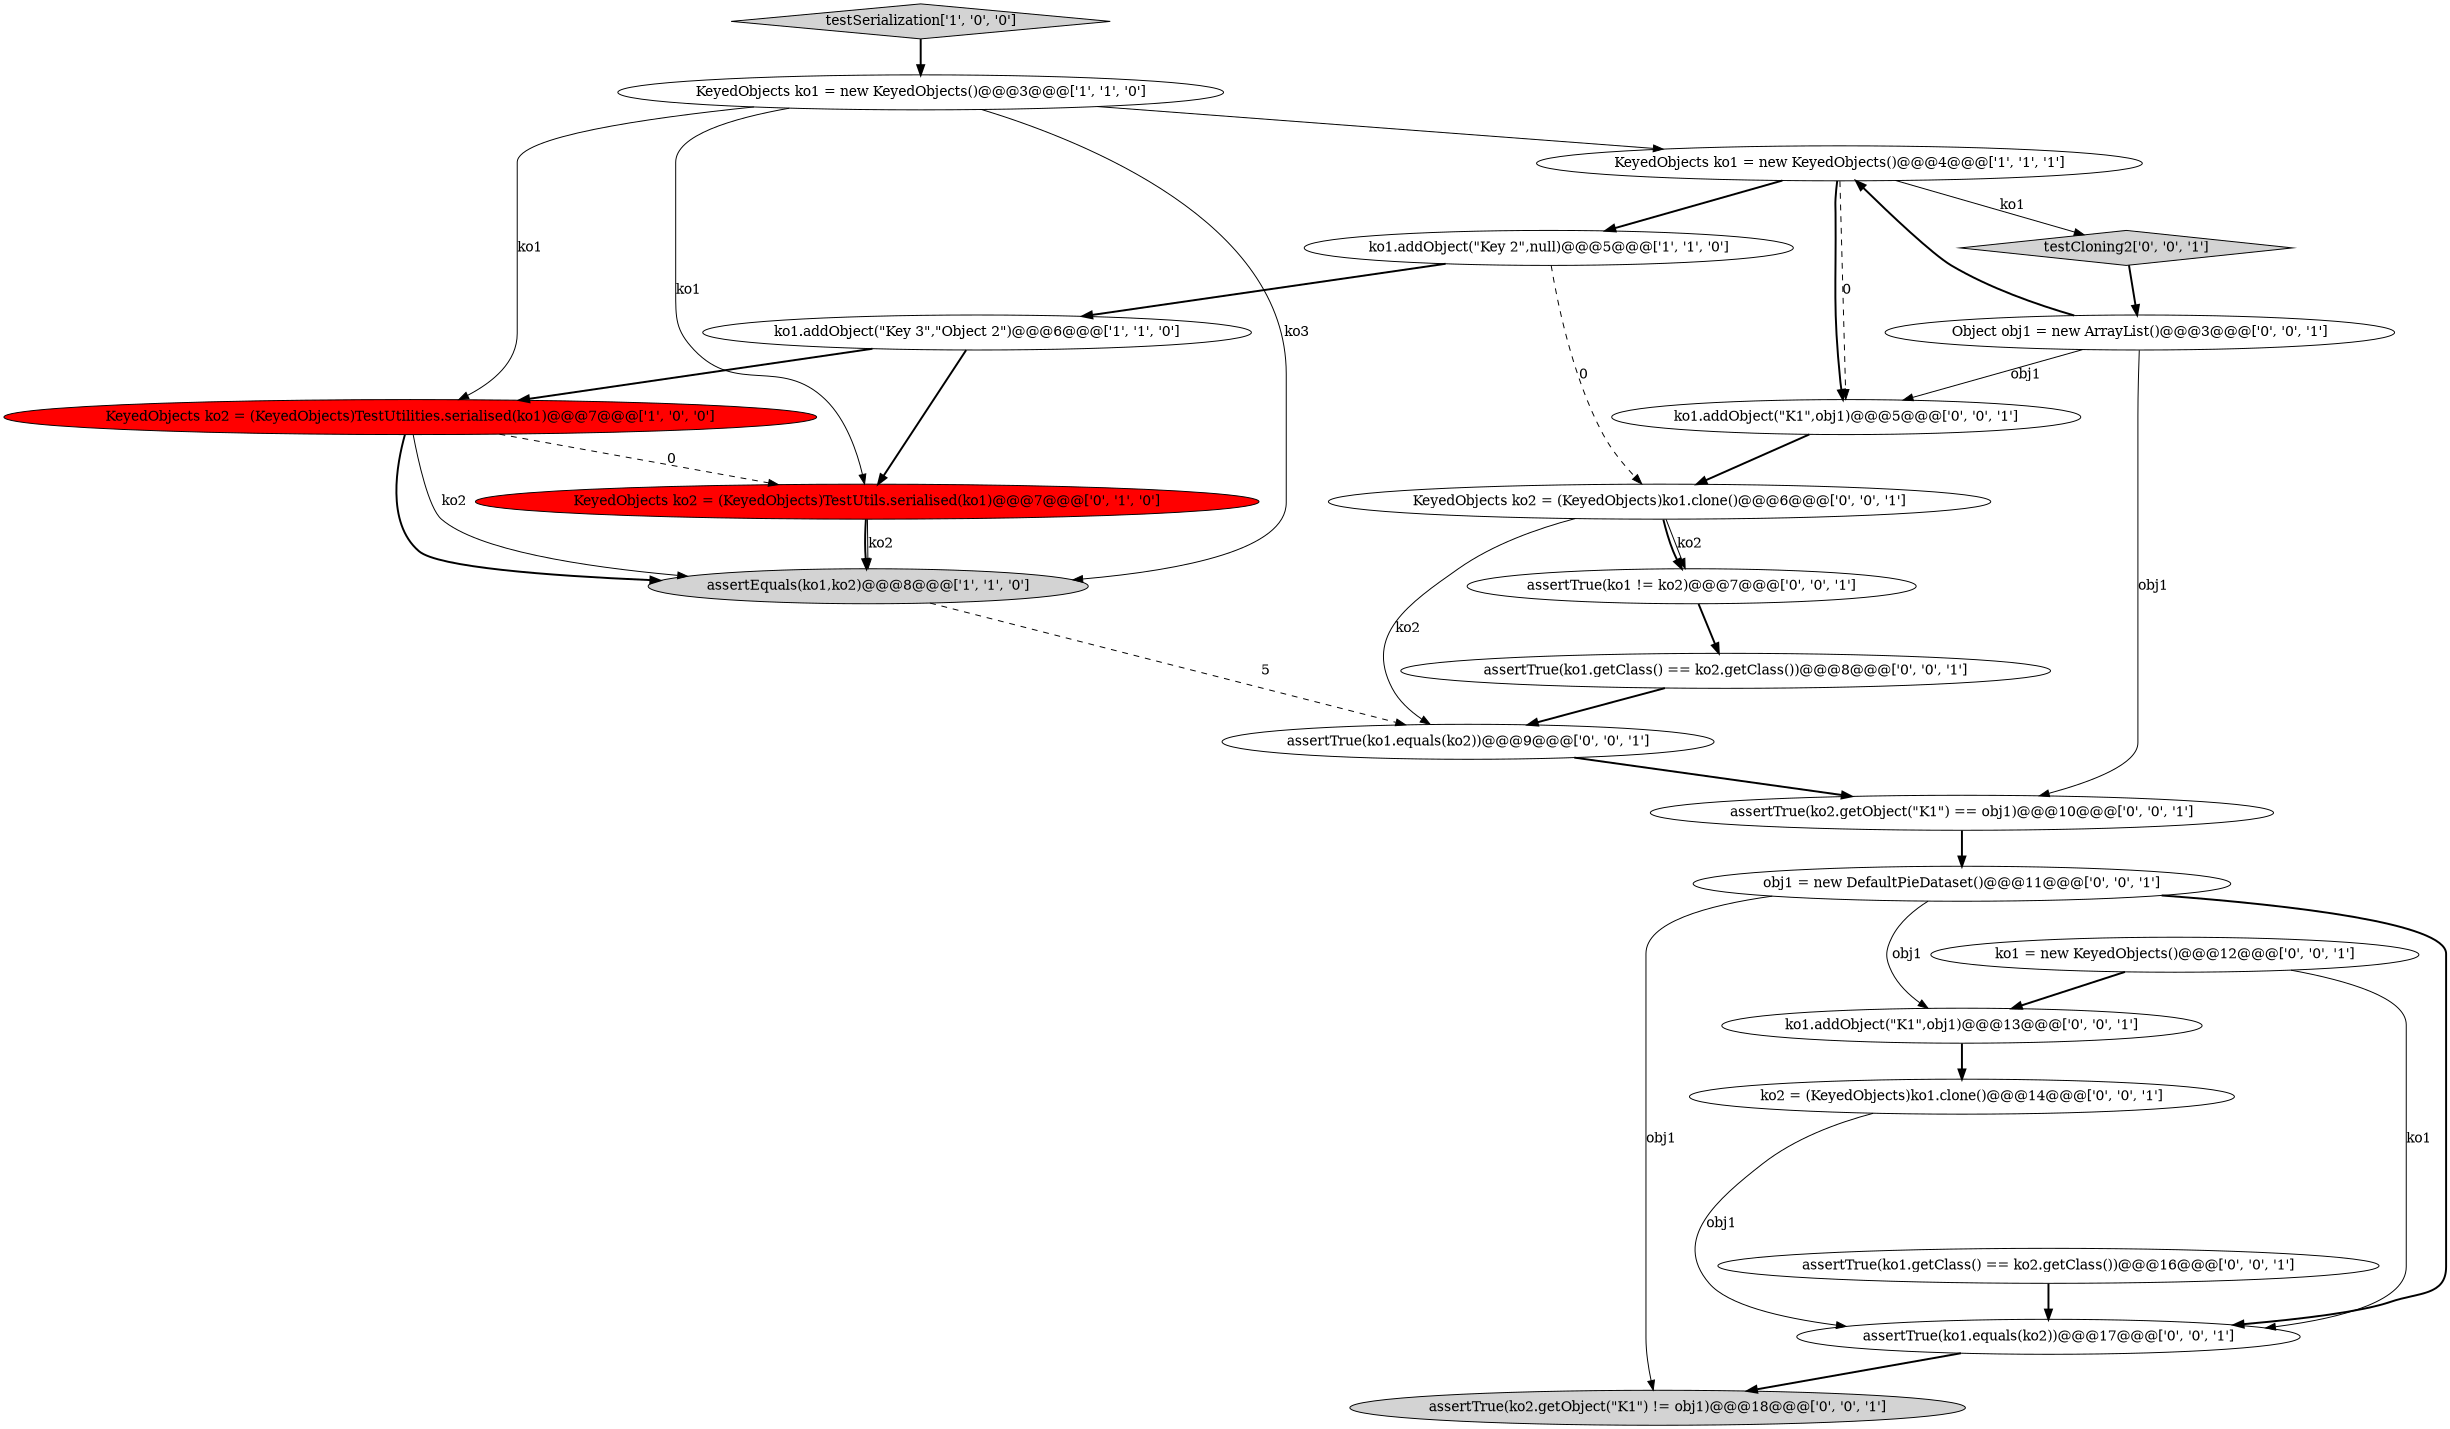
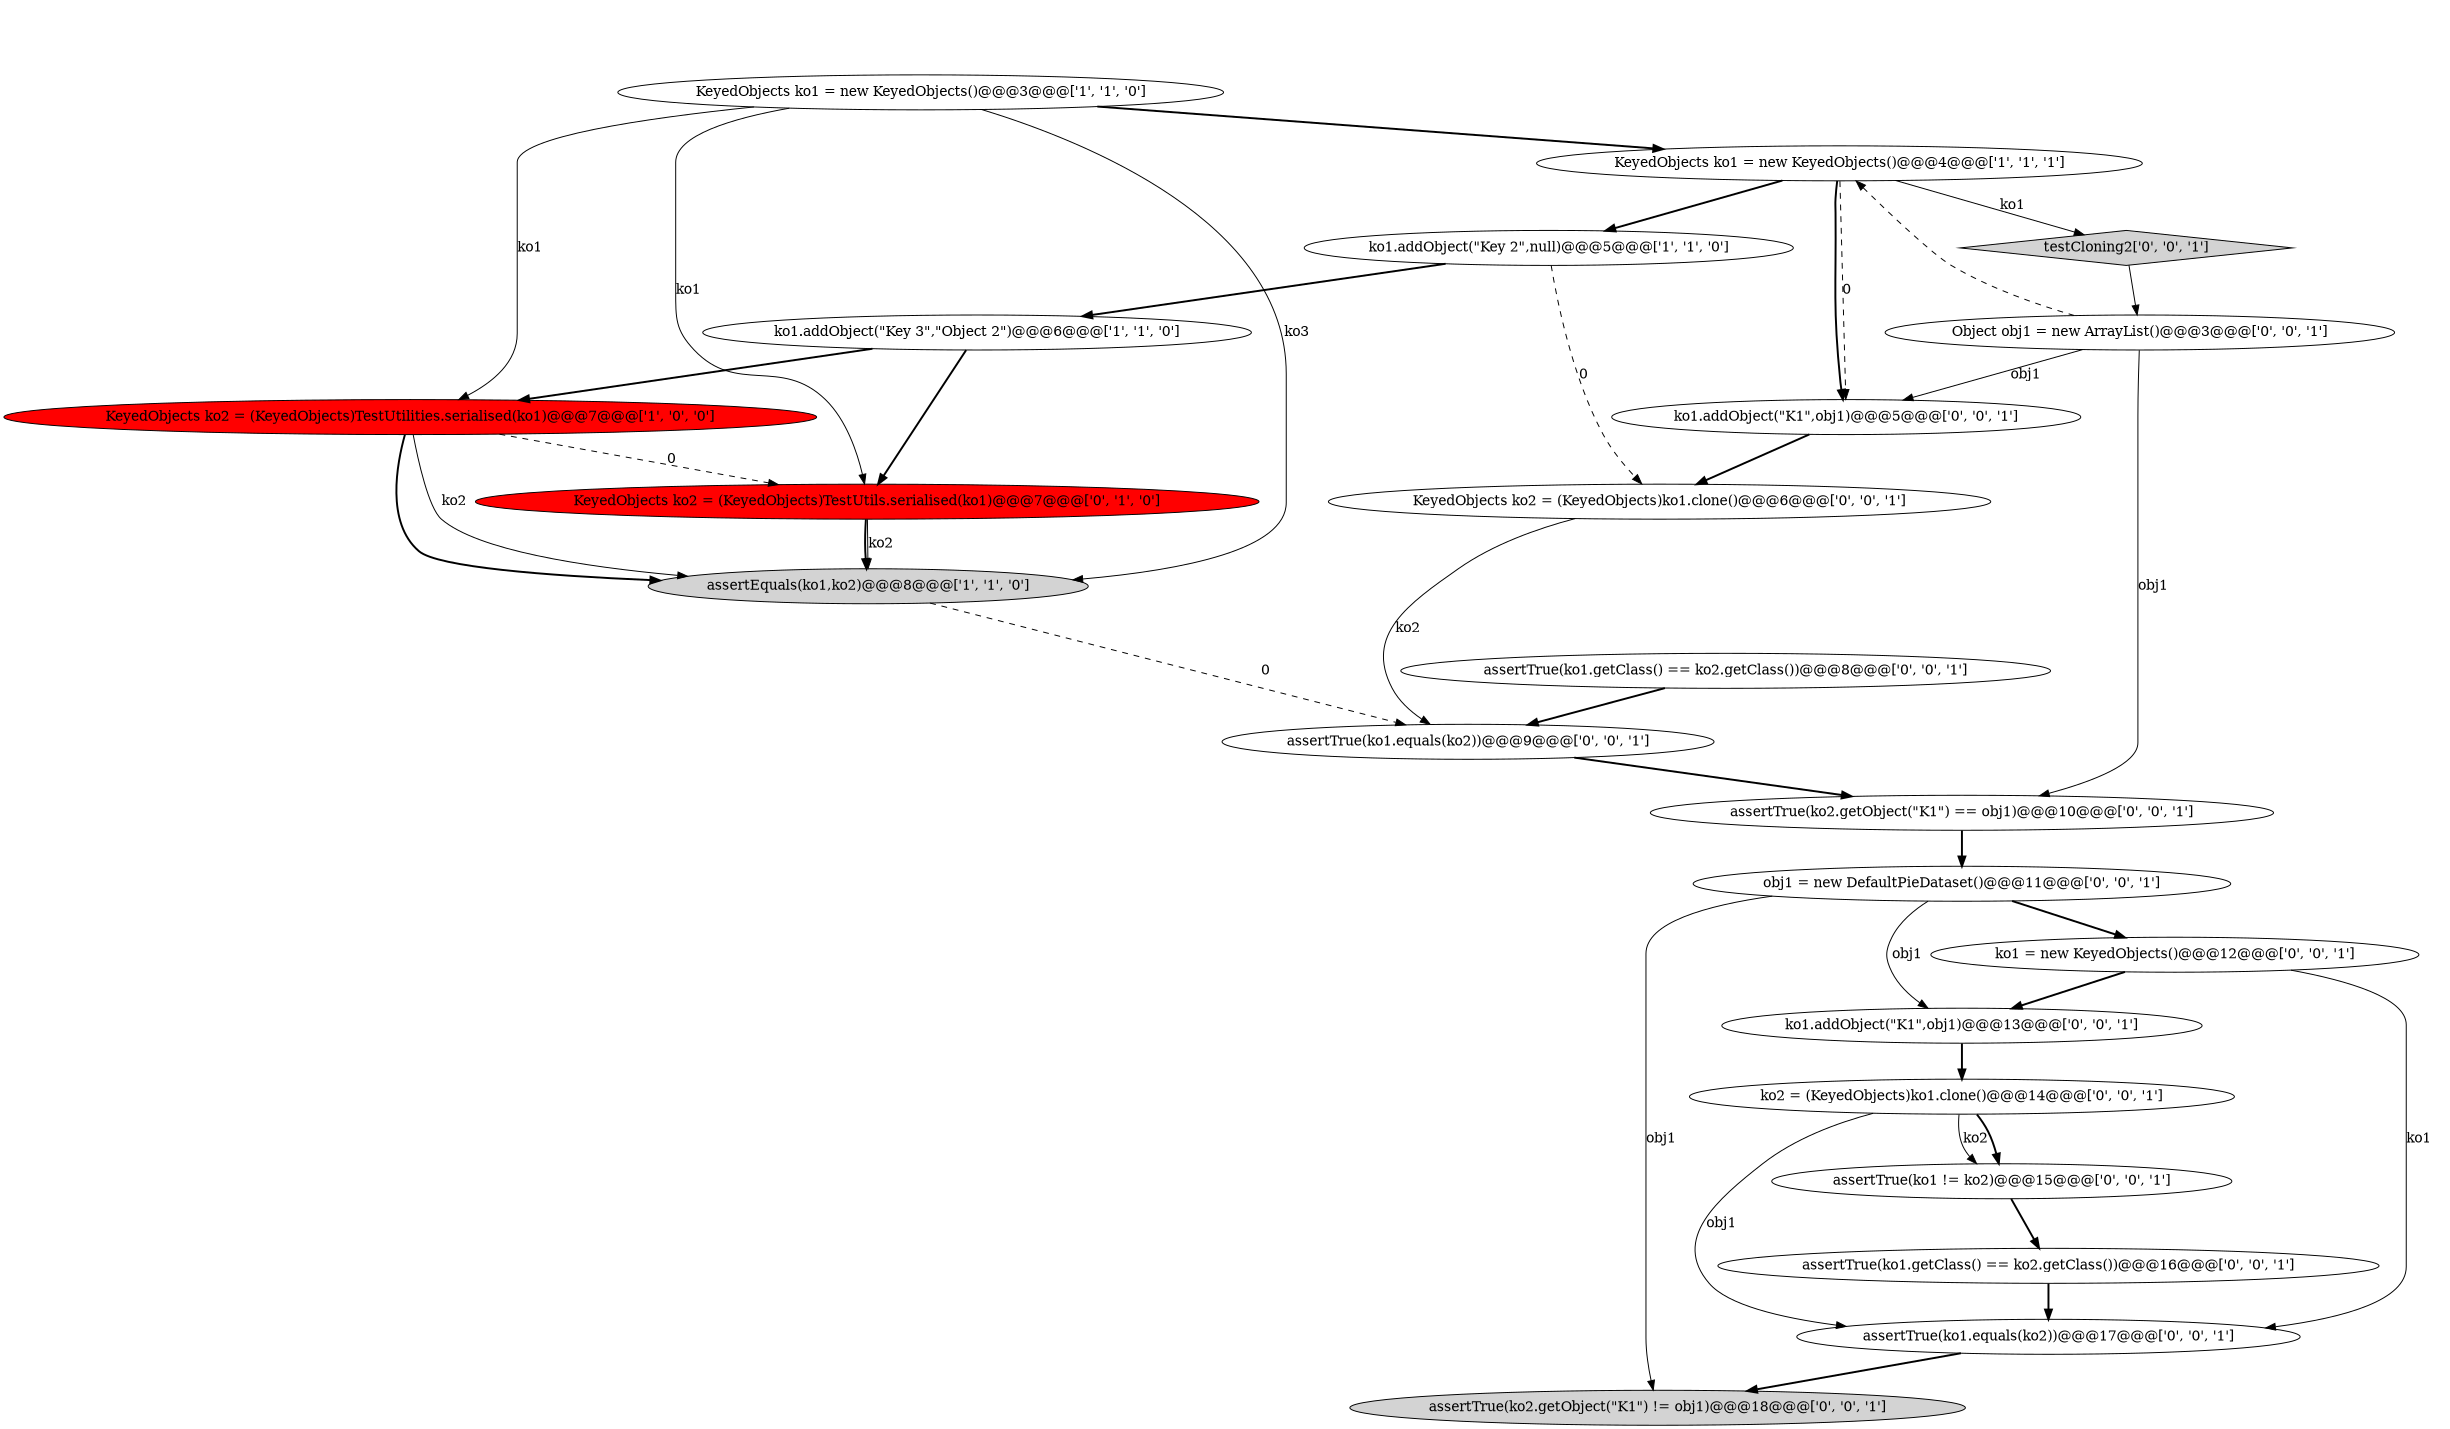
(921, 21) -> none
(1375, 127) -> (1375, 127)
(1958, 269) -> (1958, 269)
(2132, 285) -> (2132, 285)
(1692, 586) -> none
(1266, 671) -> (1266, 671)
(2446, 1073) -> (2064, 918)
none -> (2002, 1181)
